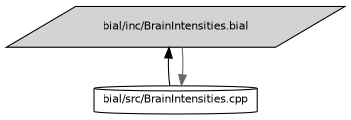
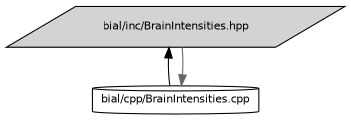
(176, 27) -> (176, 27)
(176, 100) -> (176, 100)
